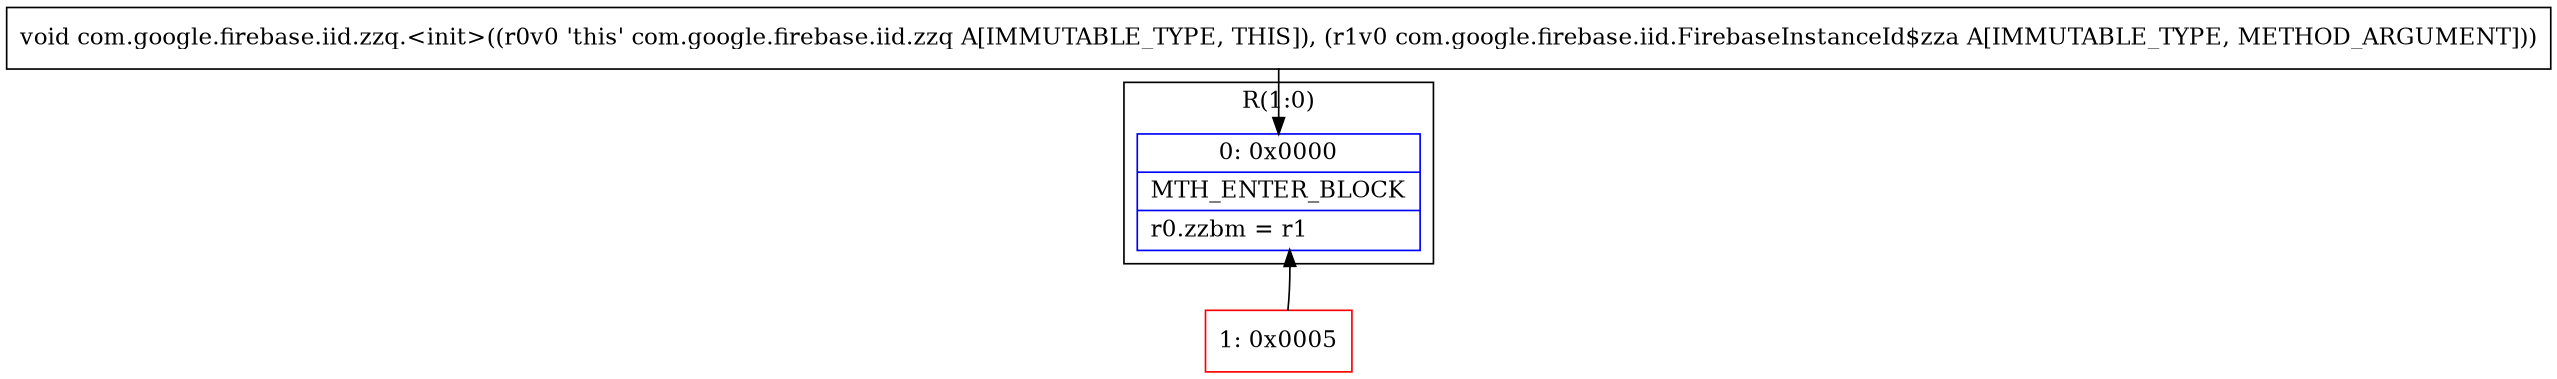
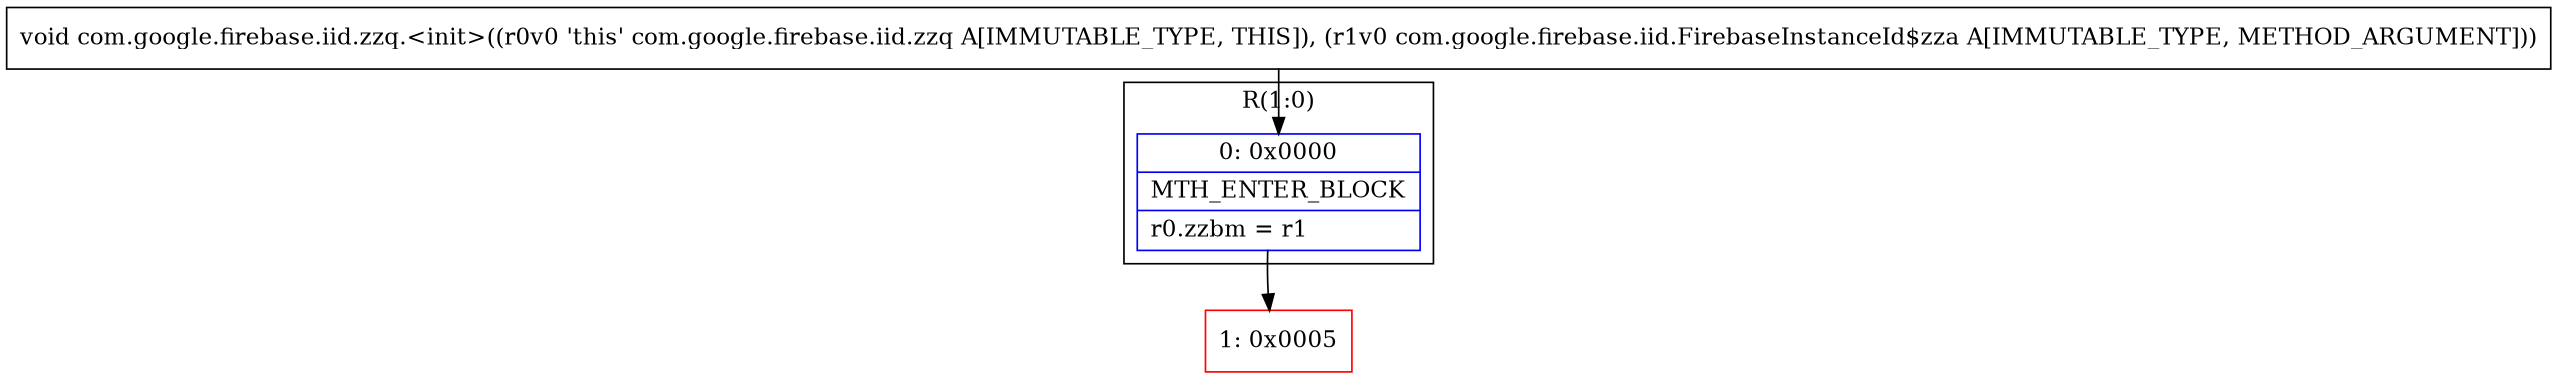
(1289, 289) -> (1268, 274)
